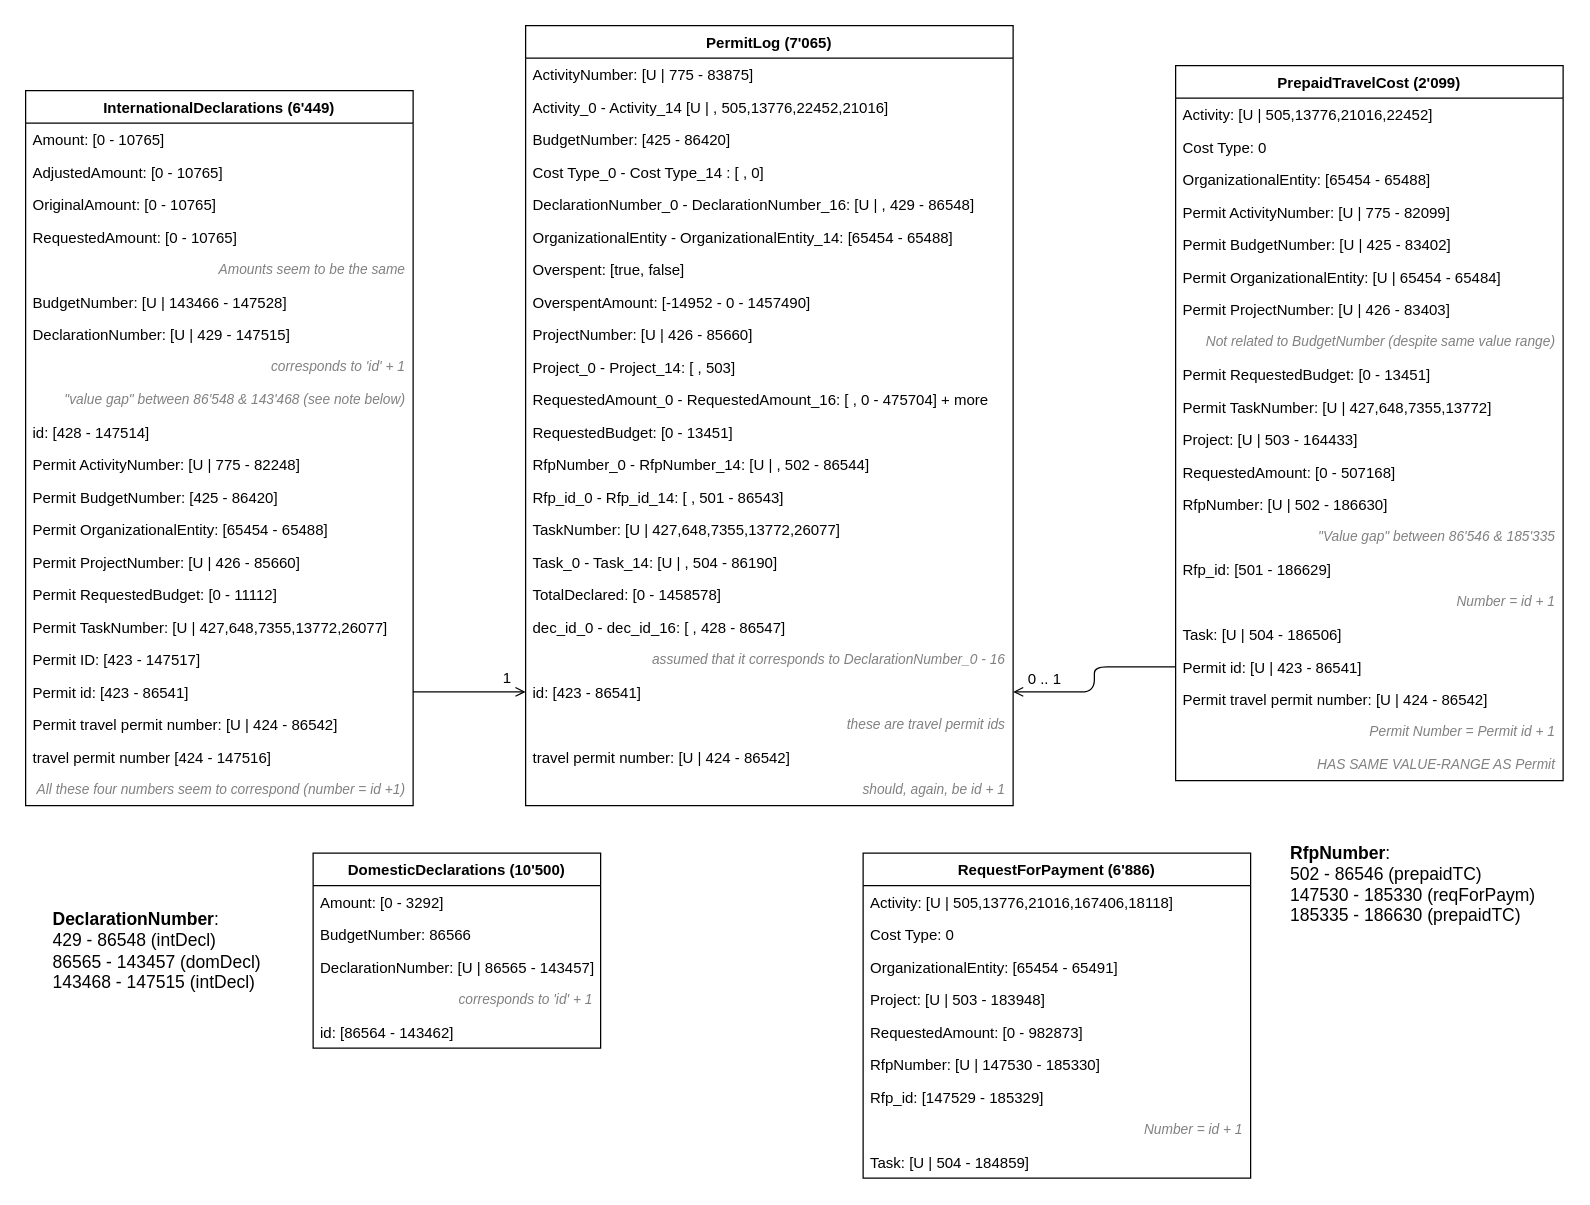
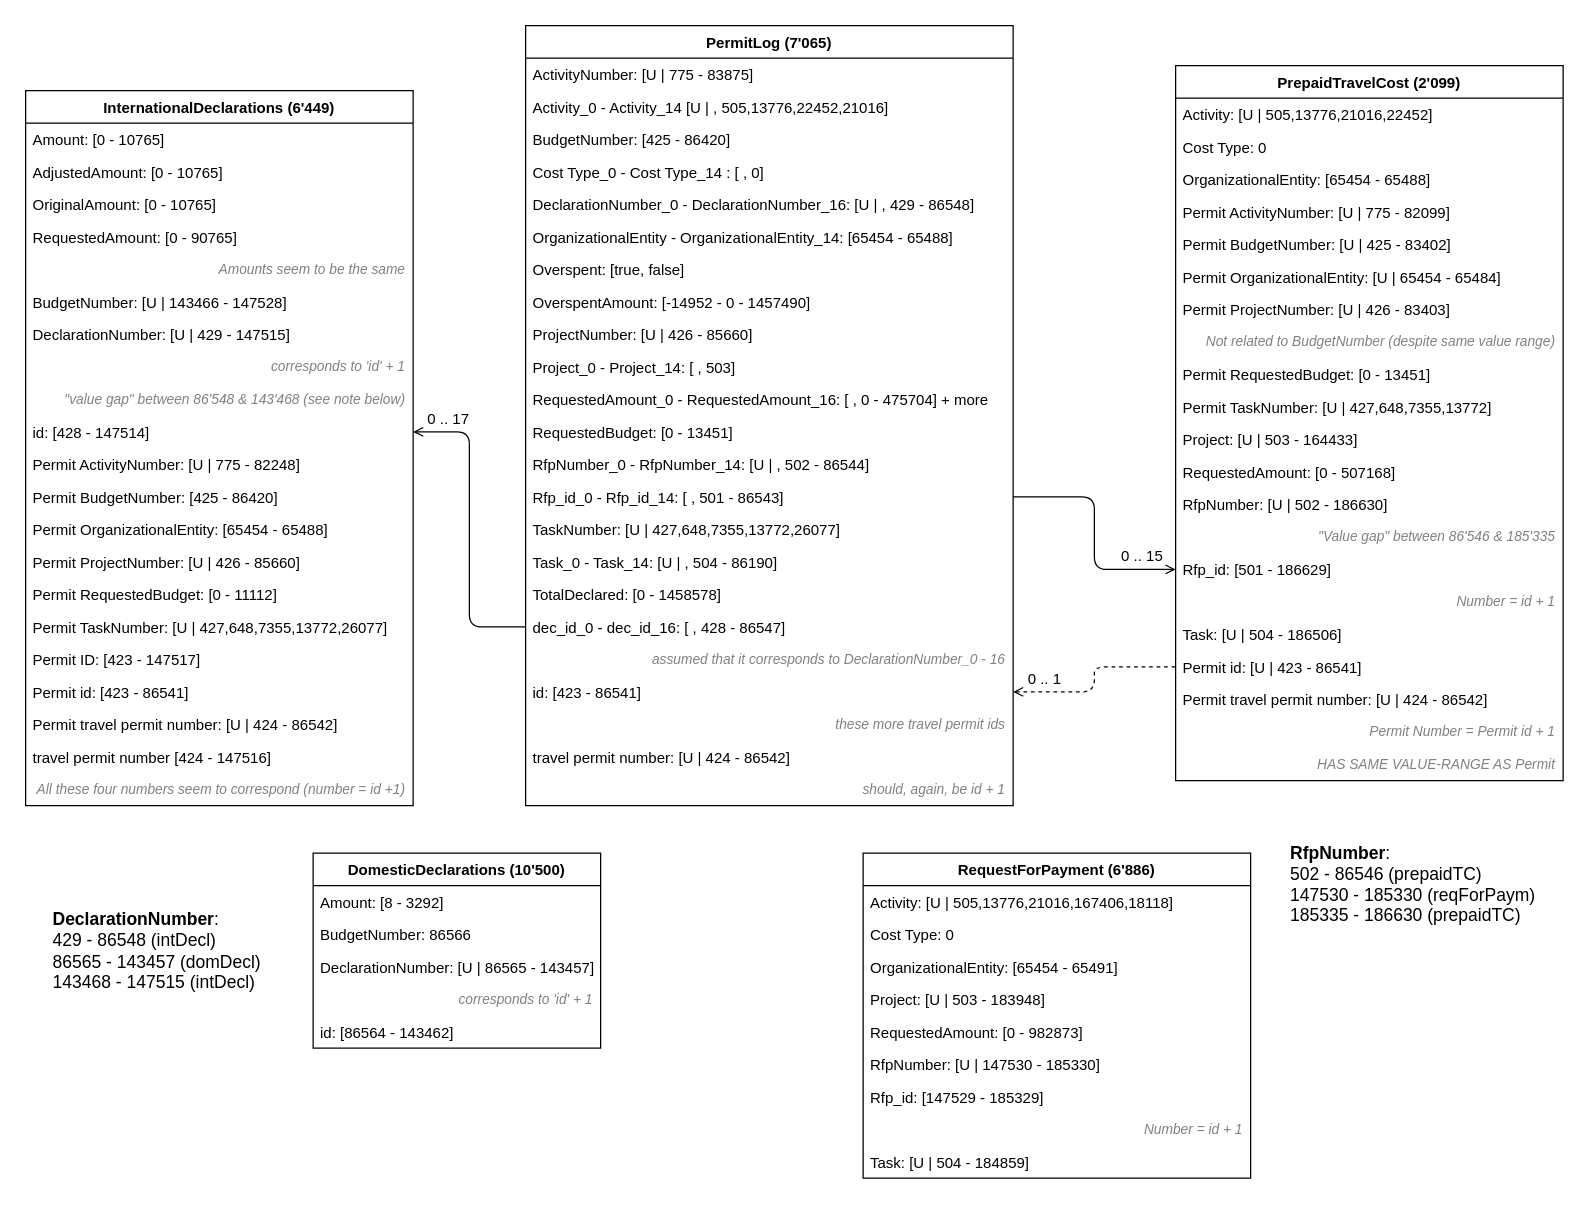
(142, 238) -> (142, 238)
none -> (469, 530)
none -> (1094, 532)
(1094, 677) -> (1094, 677)
(467, 692) -> none
(914, 724) -> (910, 724)
(388, 903) -> (388, 903)
